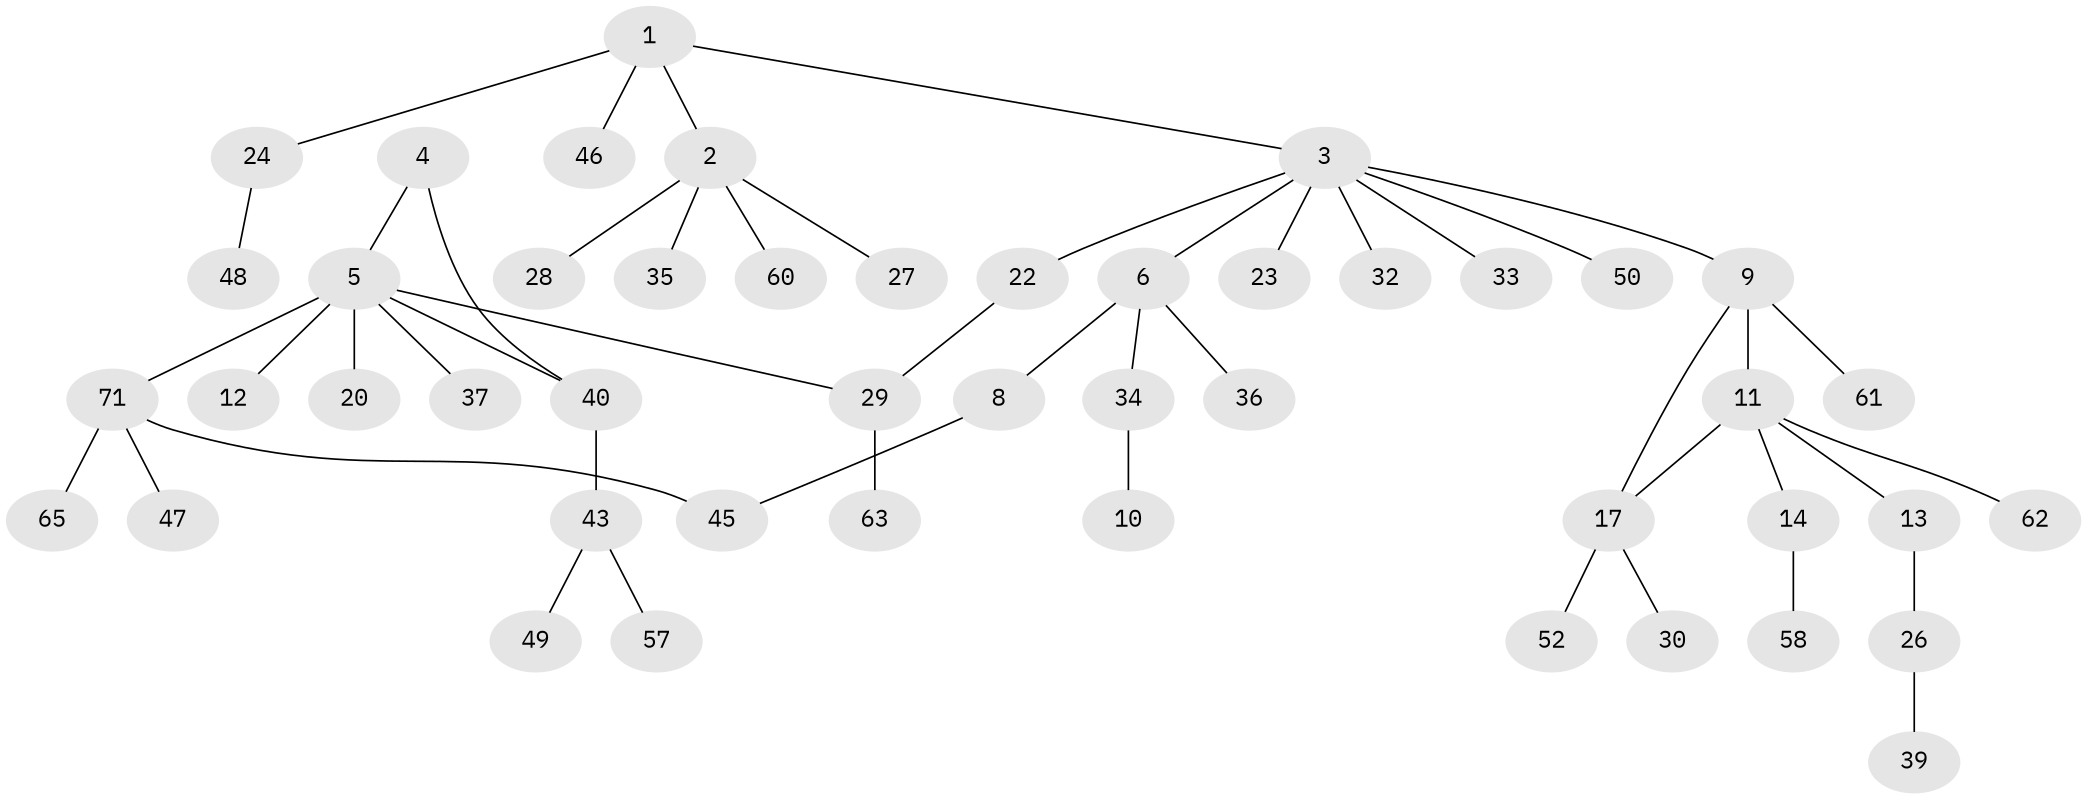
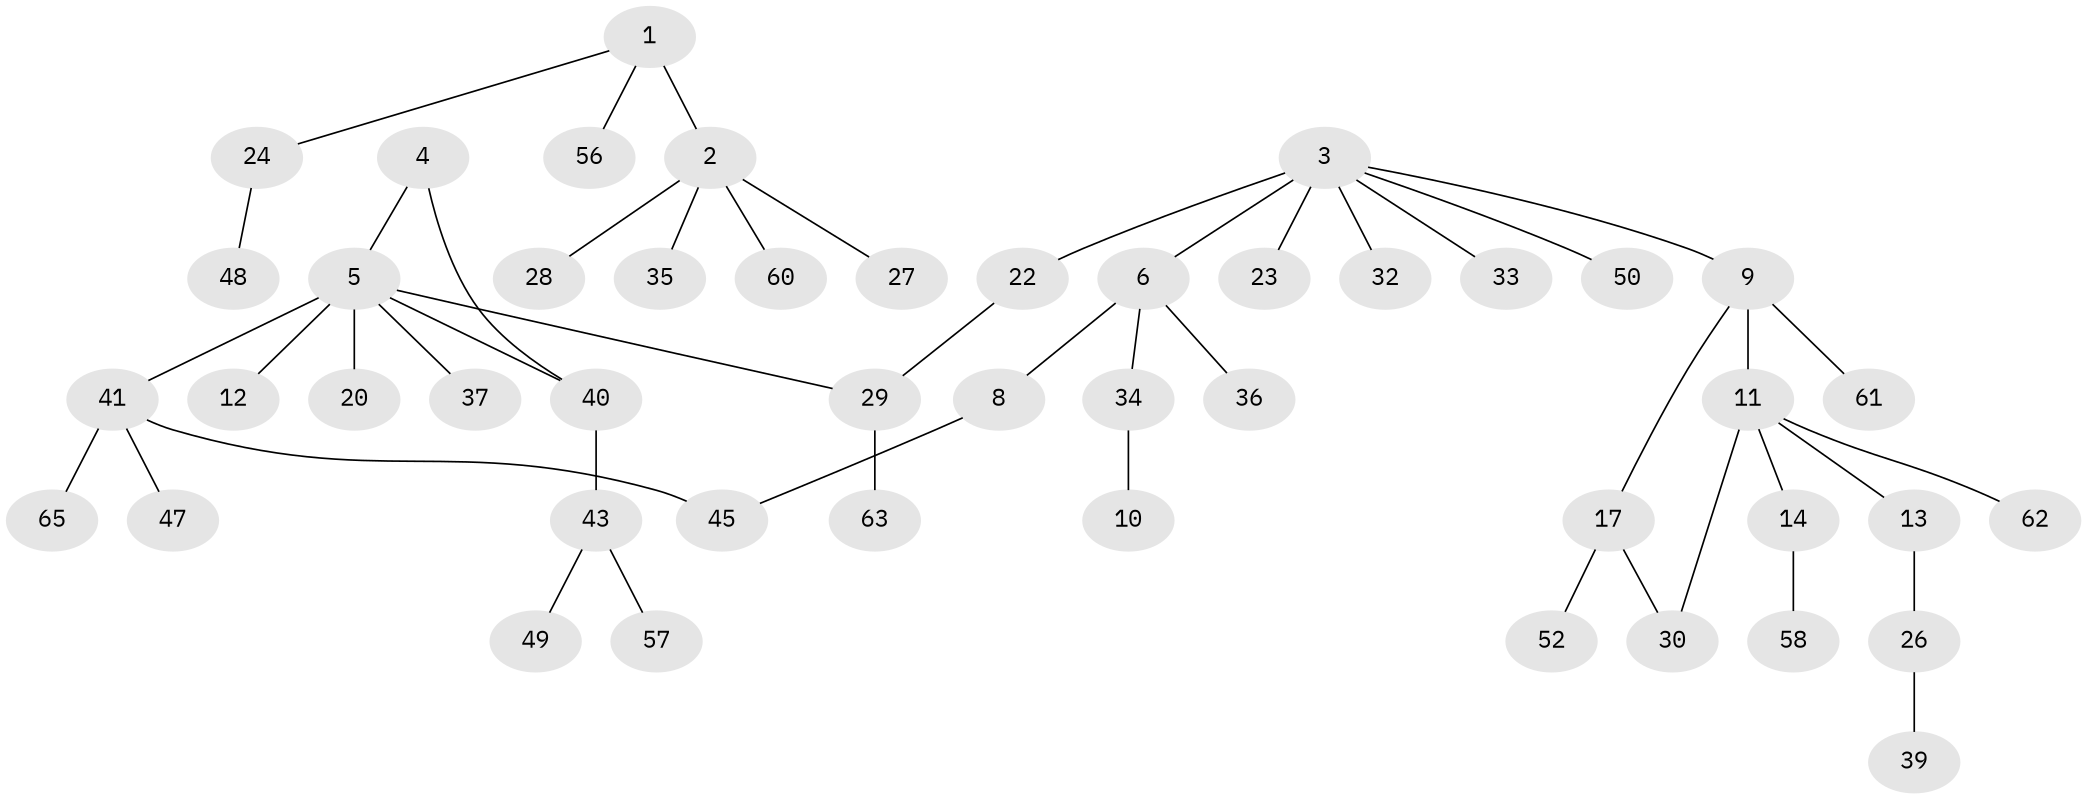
(987, 97) -> none
(589, 158) -> (589, 158)
(113, 400) -> (113, 400)
(1678, 460) -> (1710, 521)
